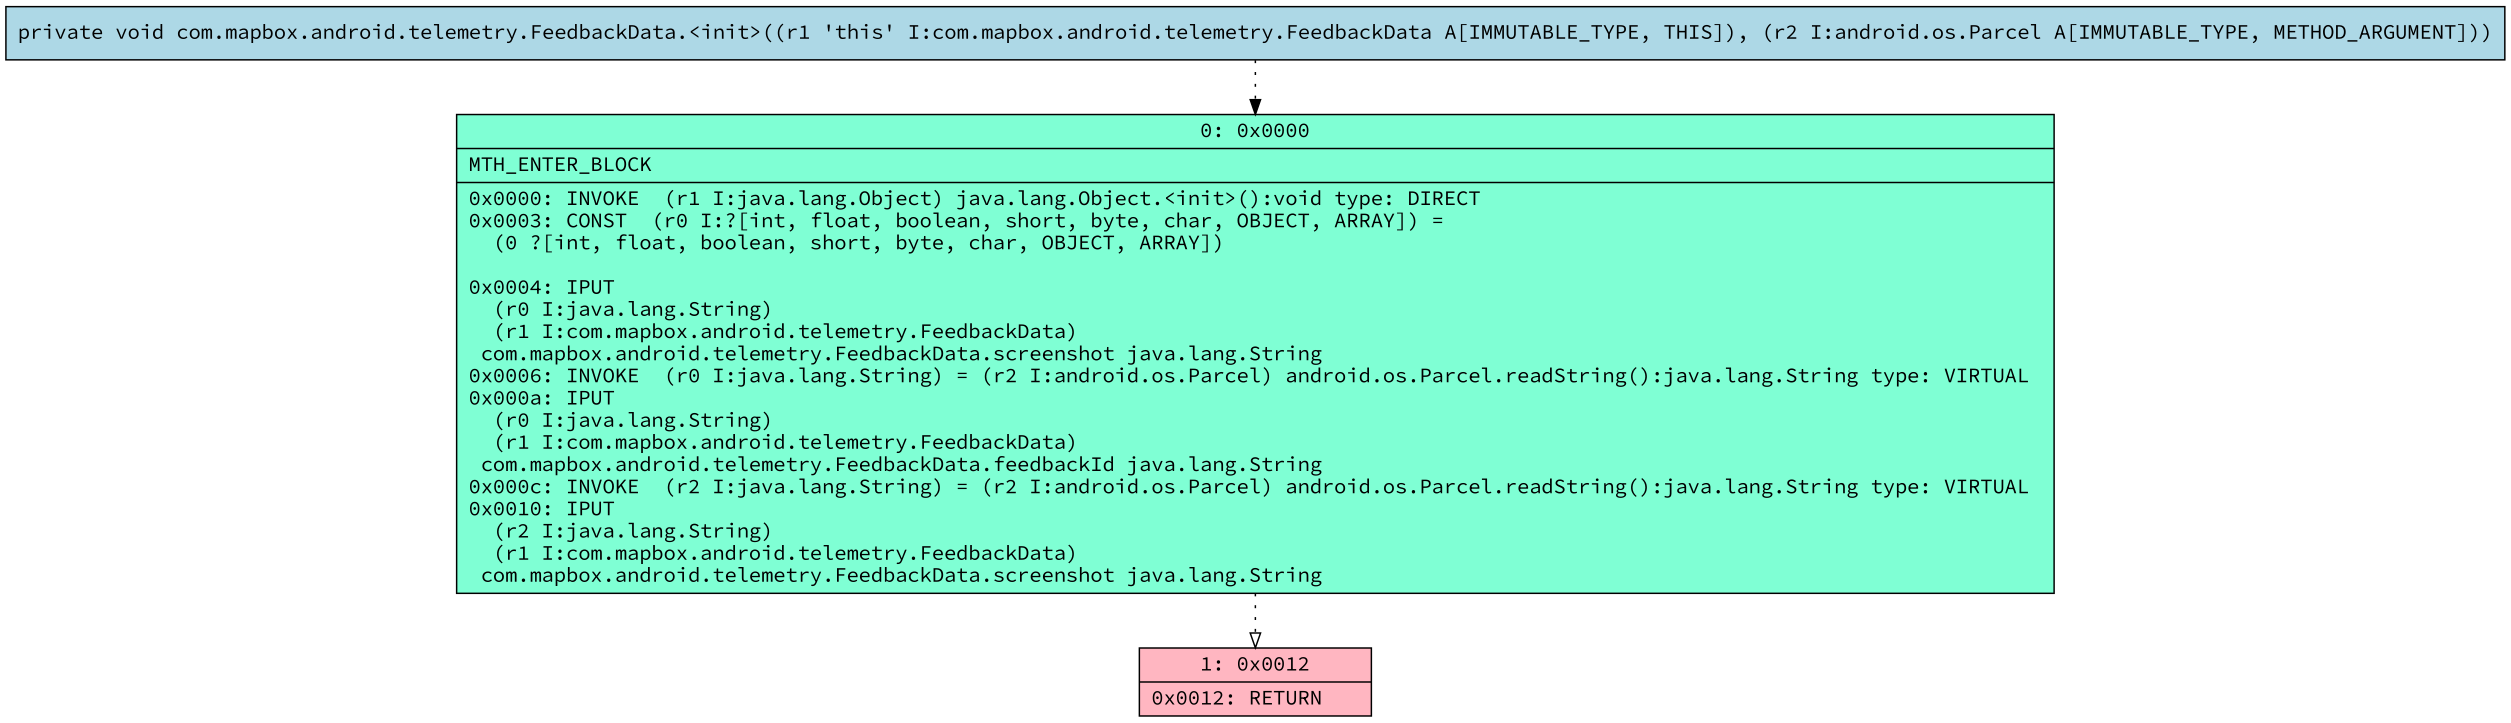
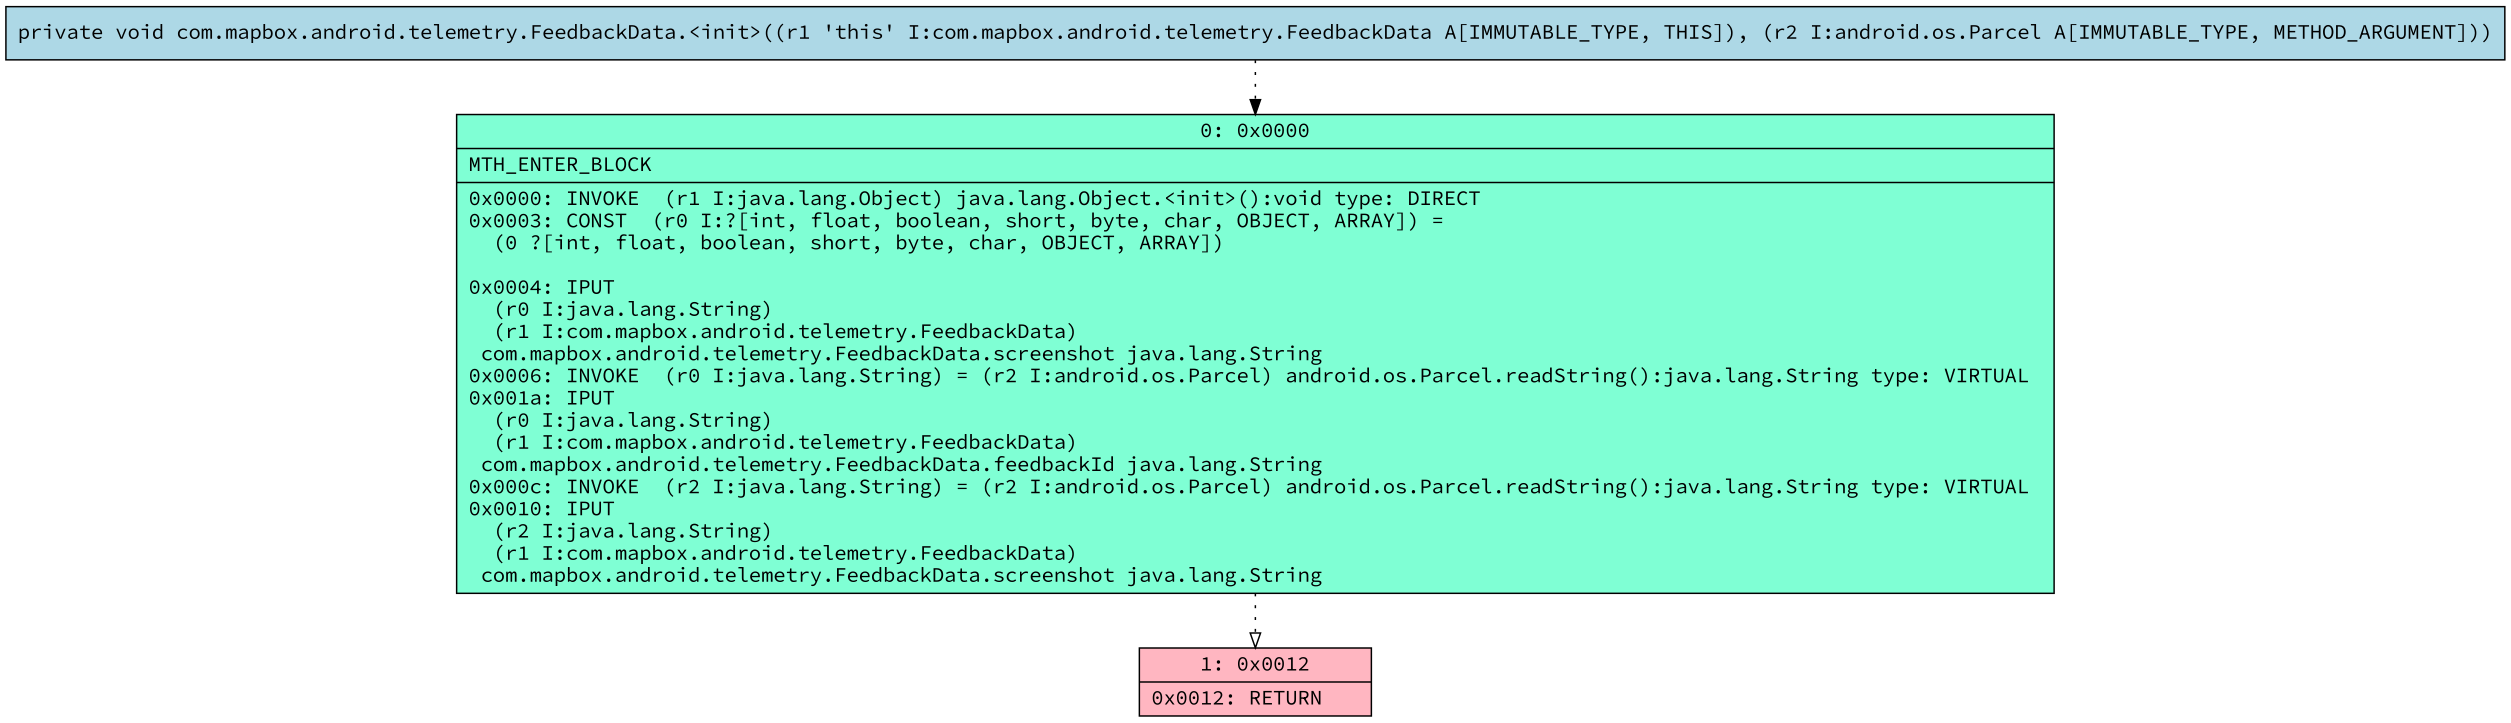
(554, 398) -> (554, 398)
